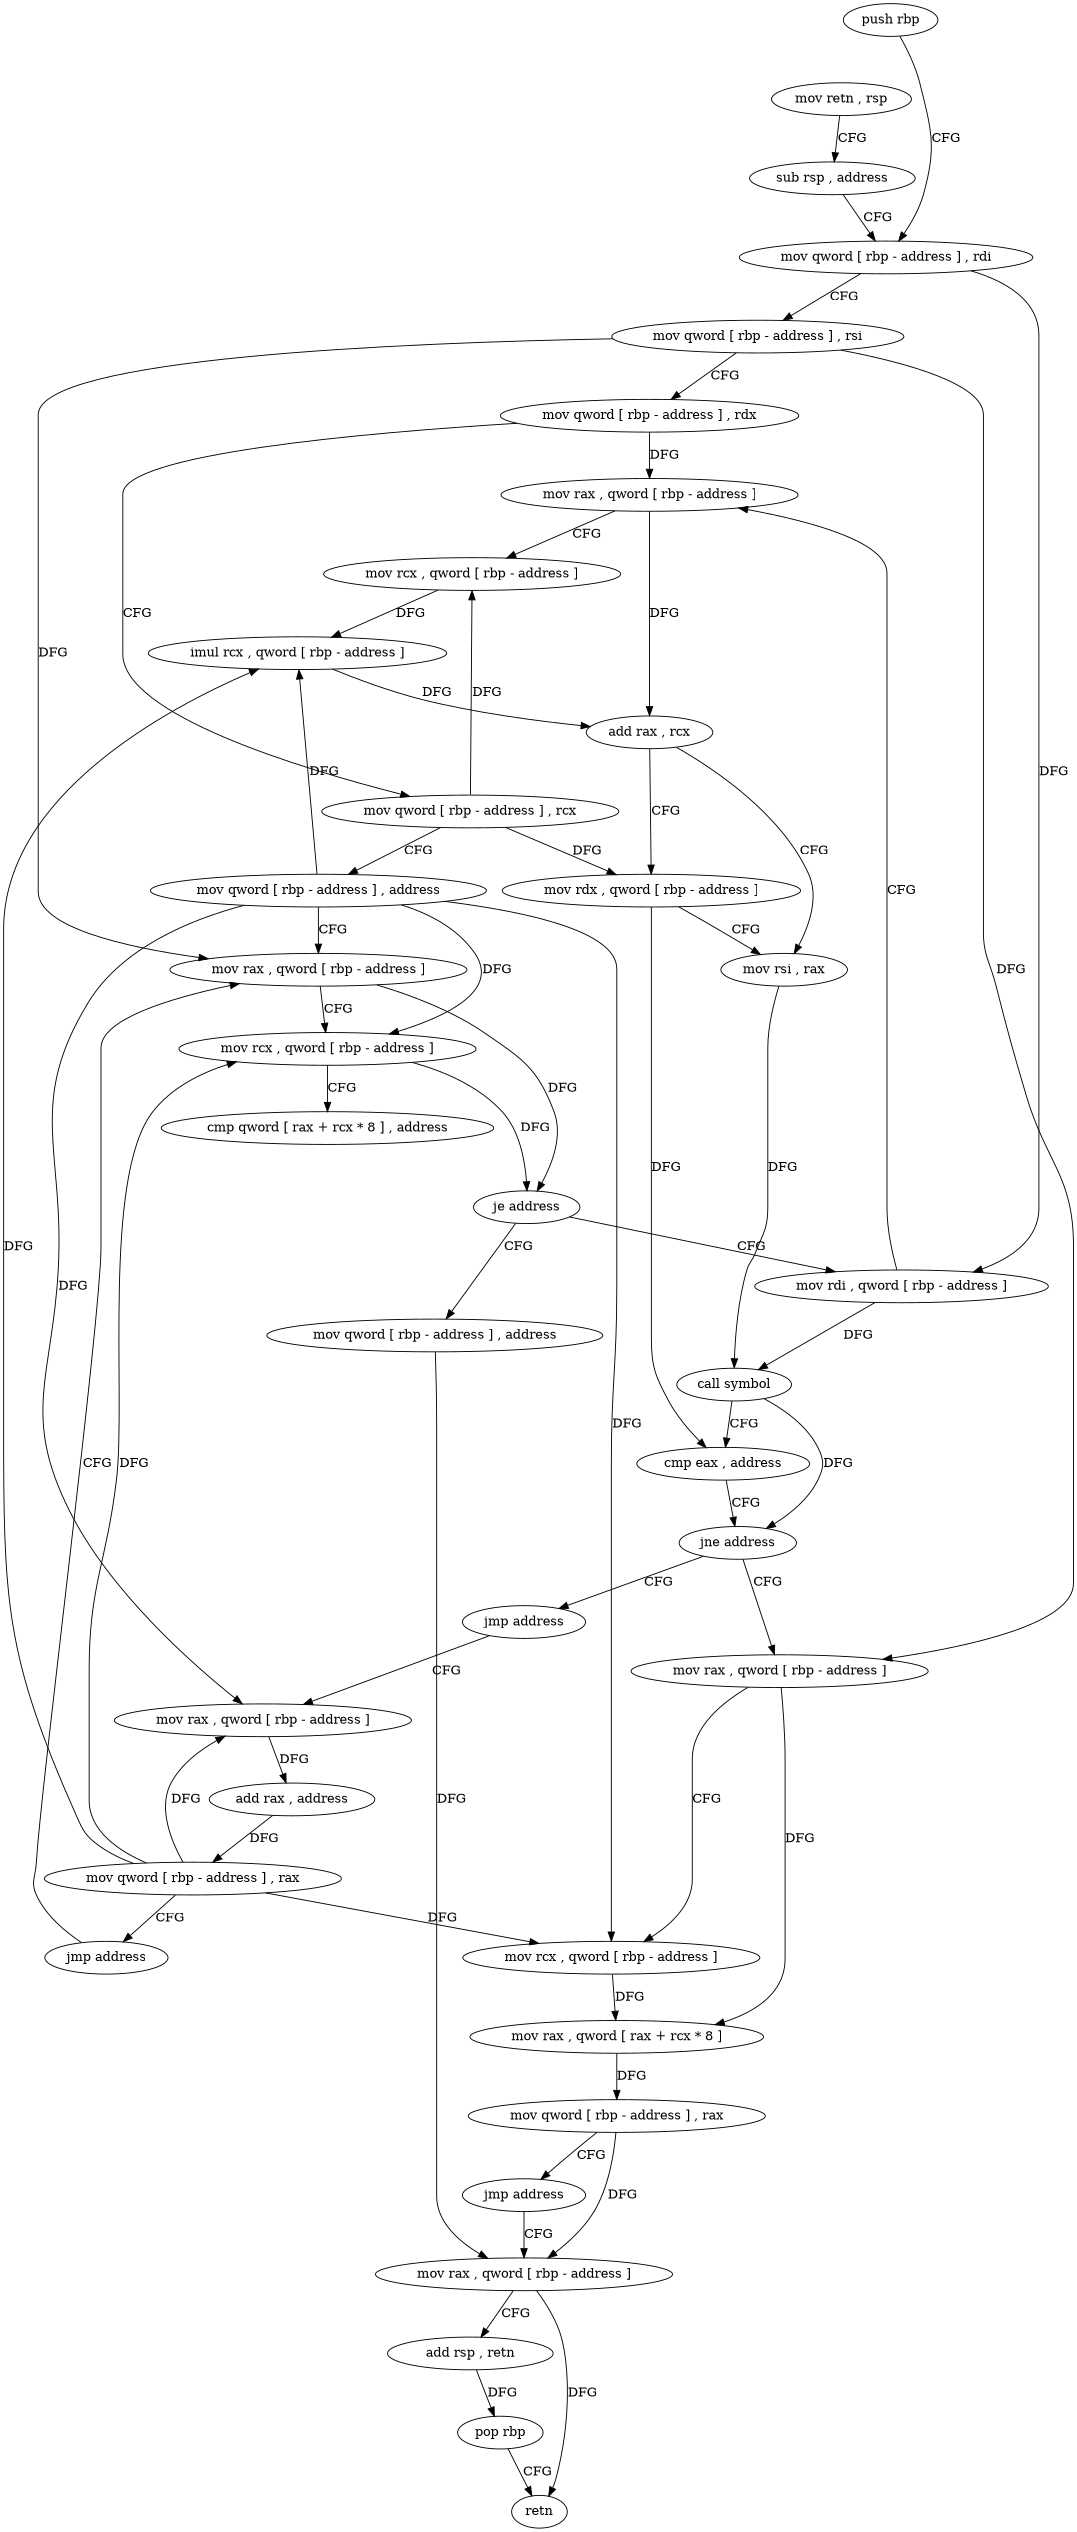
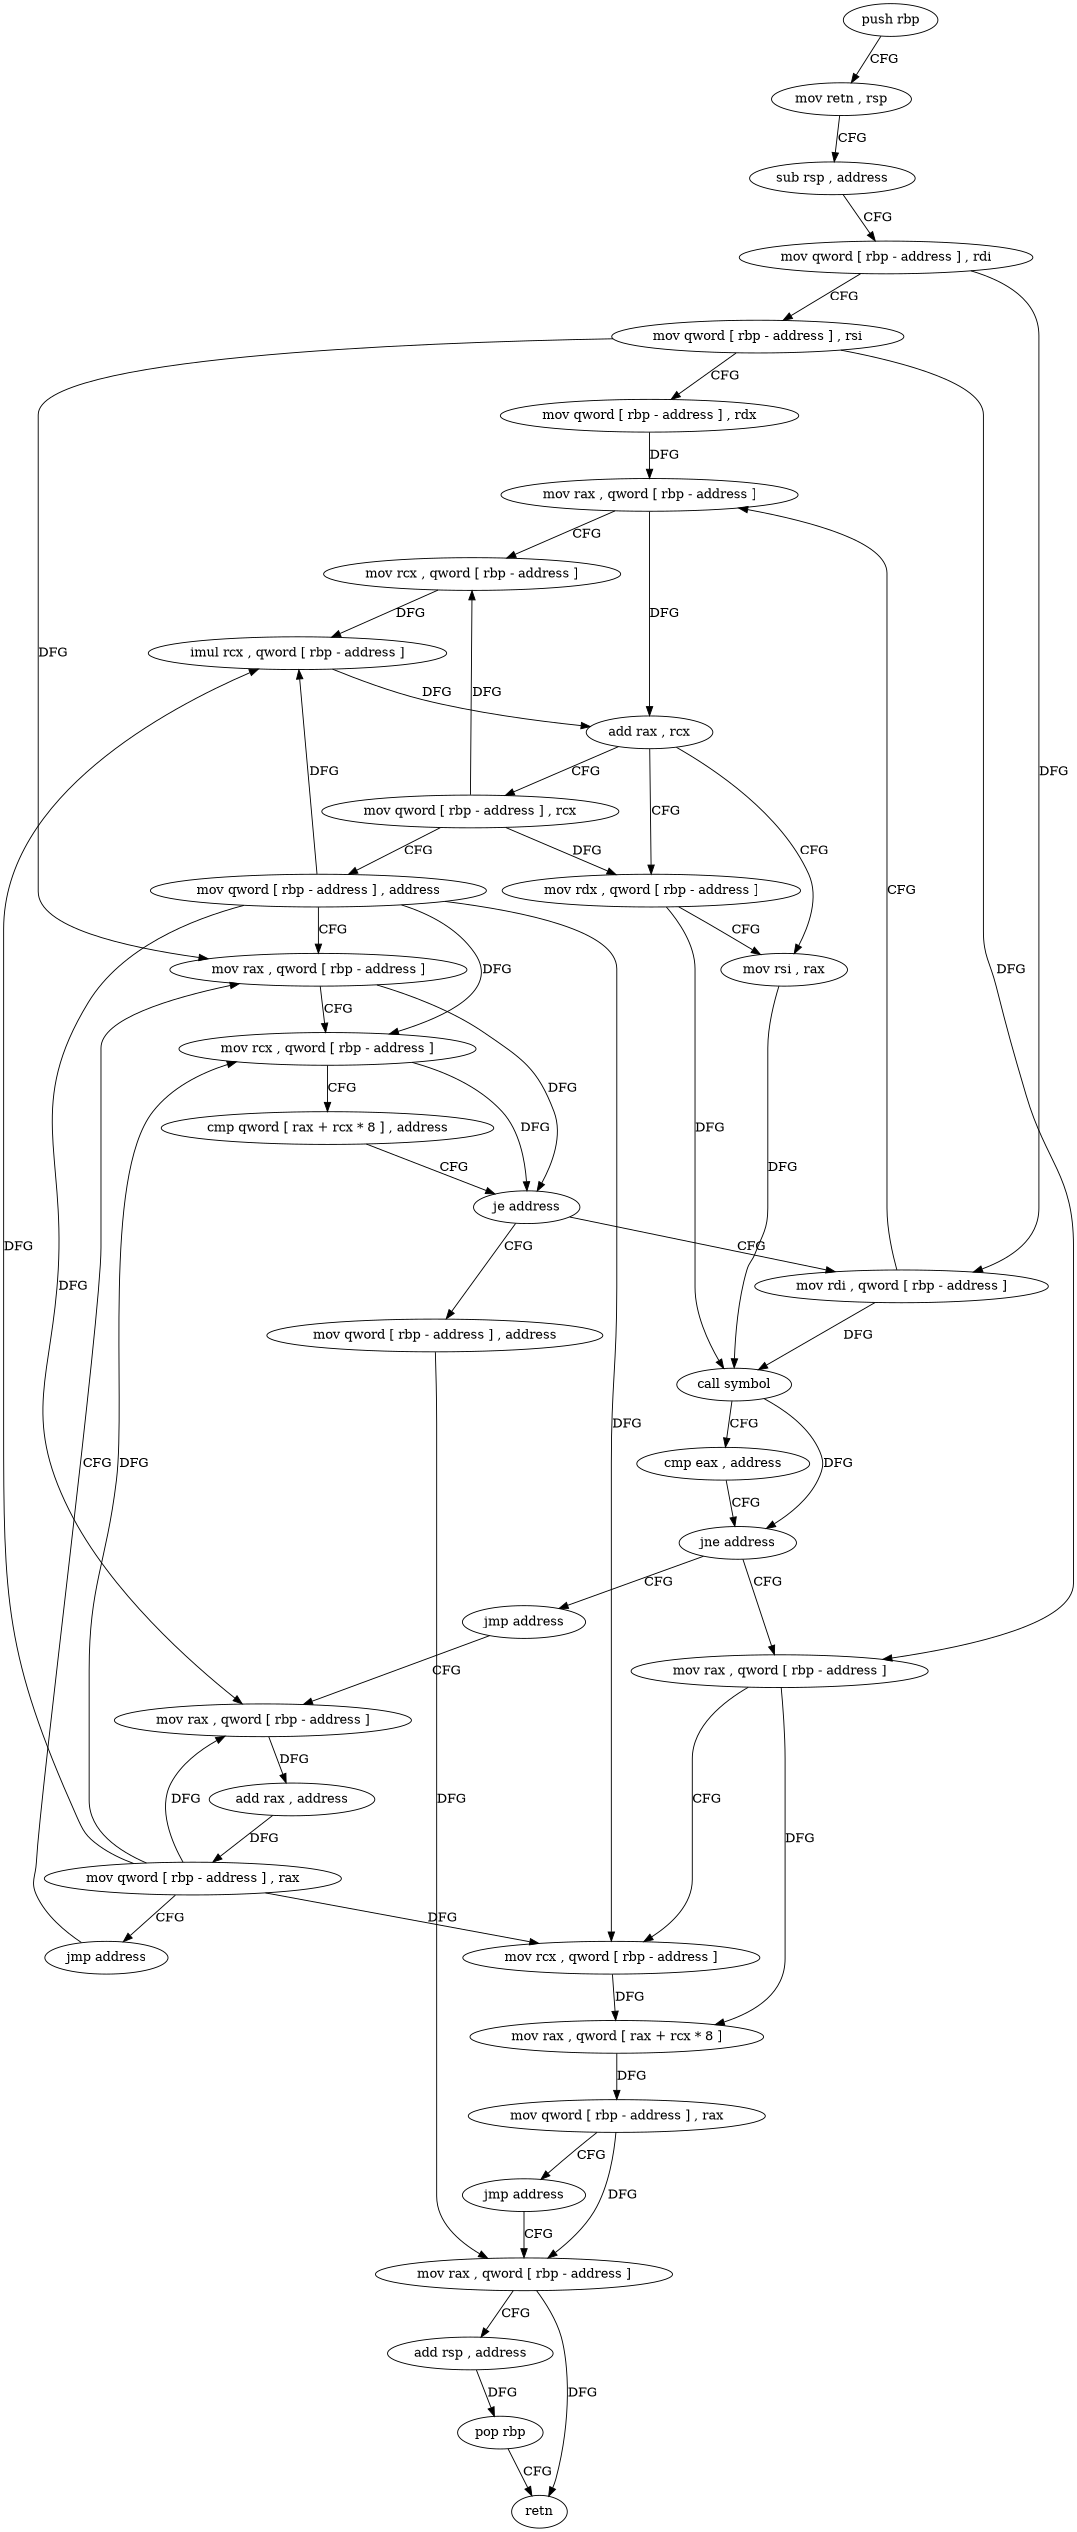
(931, 135) -> (869, 56)
(123, 532) -> (566, 769)
none -> (426, 1167)
(651, 1181) -> (695, 1132)
(470, 2353) -> (470, 2353)
